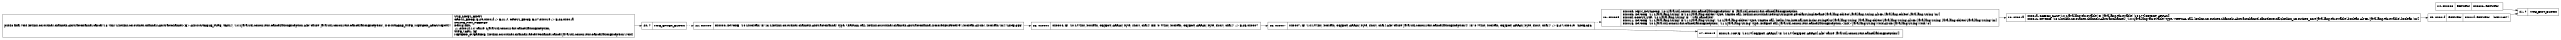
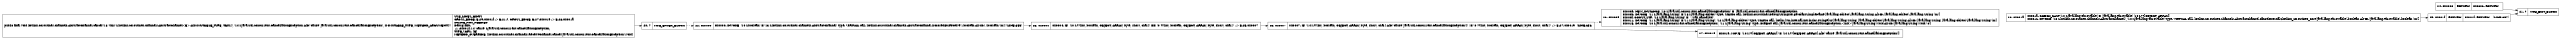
(2002, 18) -> none
(2487, 18) -> (2487, 18)
